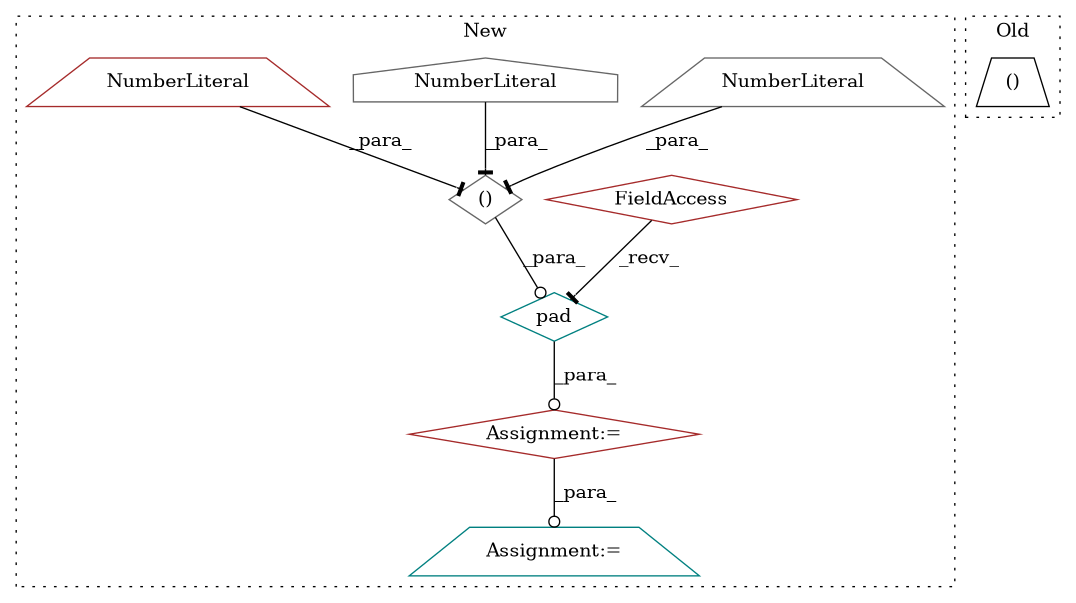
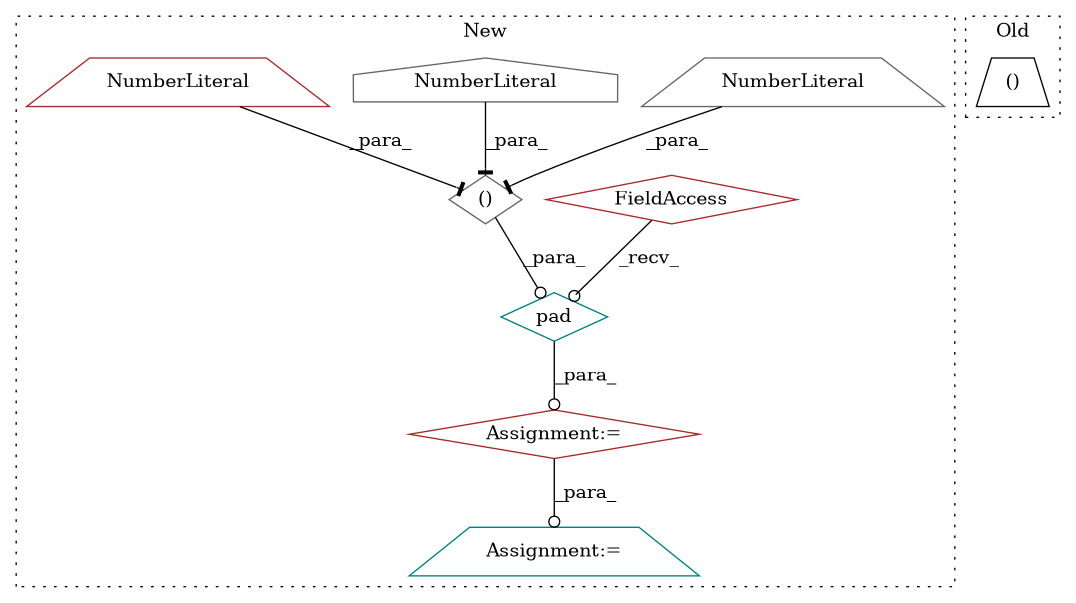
(614, 257) -> (614, 257)
